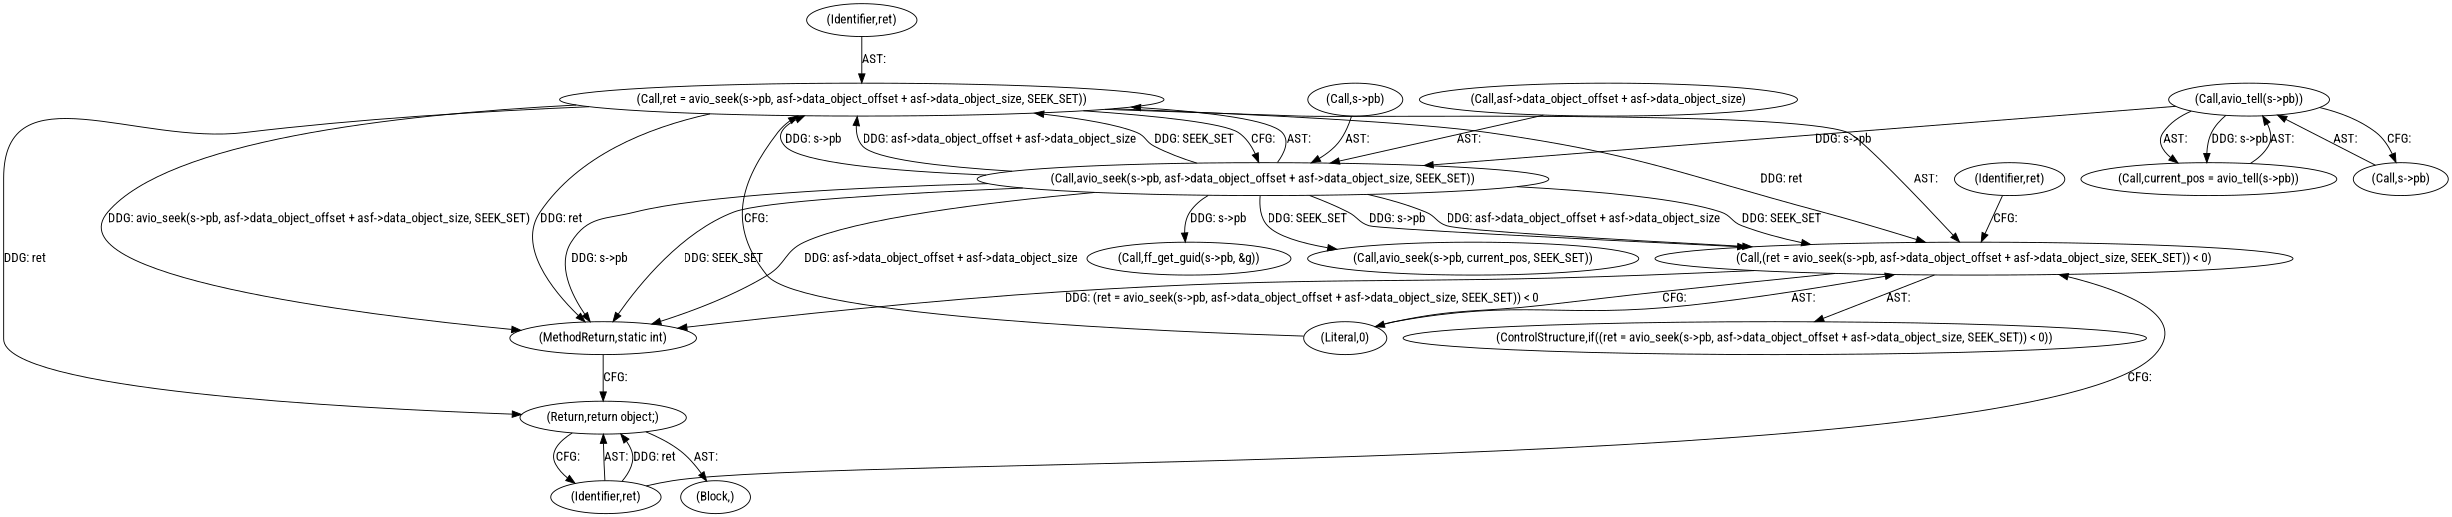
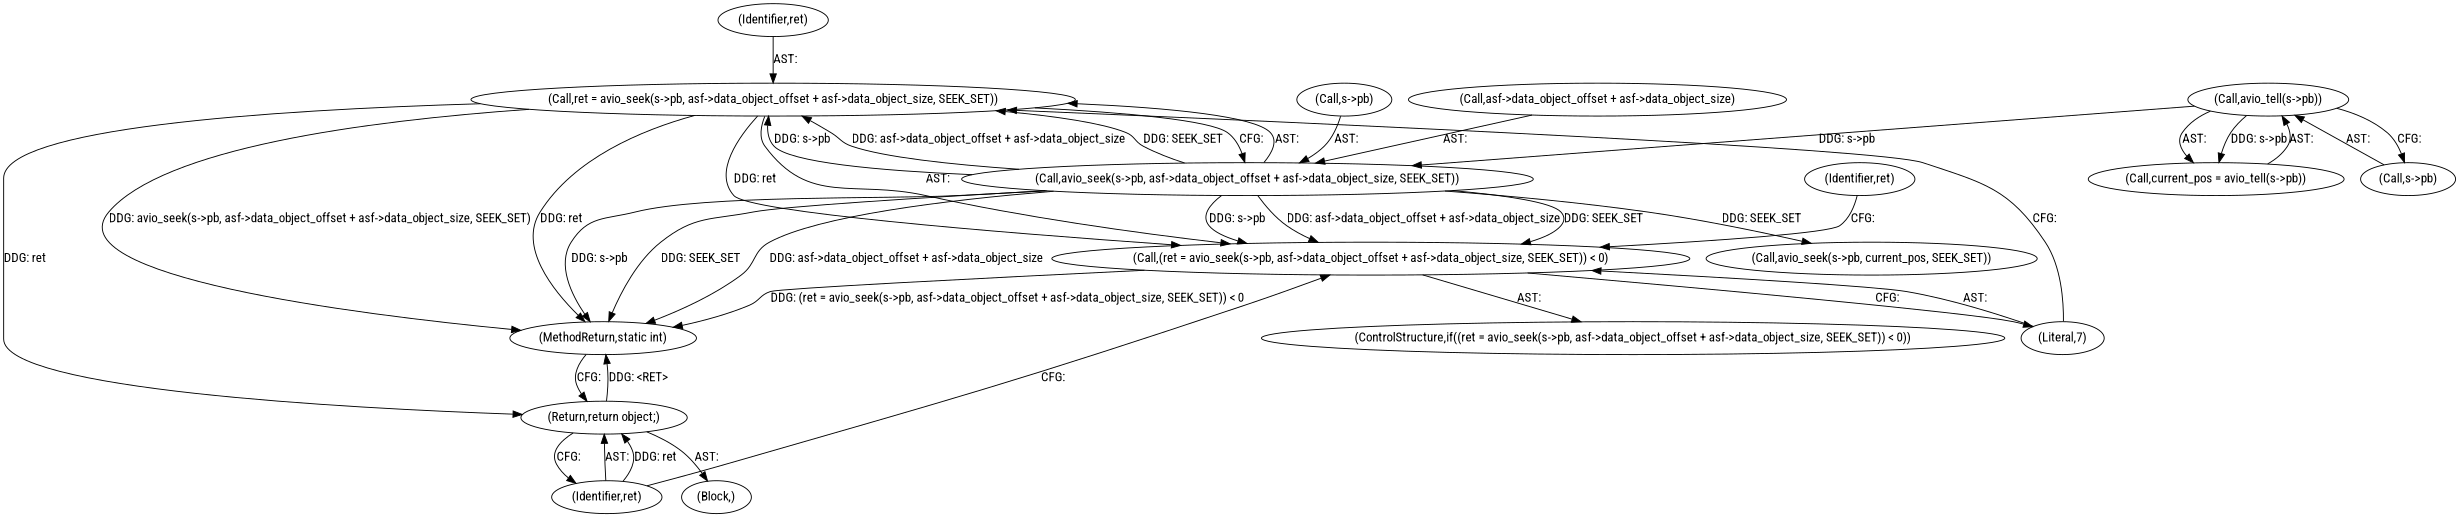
(1189, 259) -> none
(1345, 338) -> (2063, 338)
none -> (608, 382)
